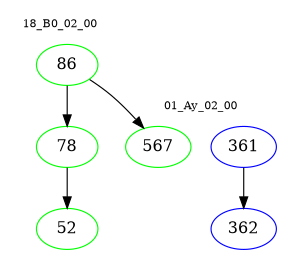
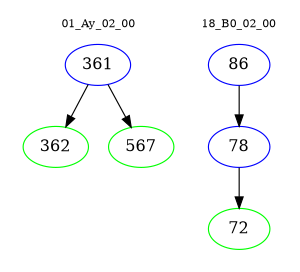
(67, 65) -> (239, 65)
(124, 107) -> (117, 101)
(67, 147) -> (239, 147)
(67, 229) -> (239, 229)
(244, 229) -> (56, 147)
